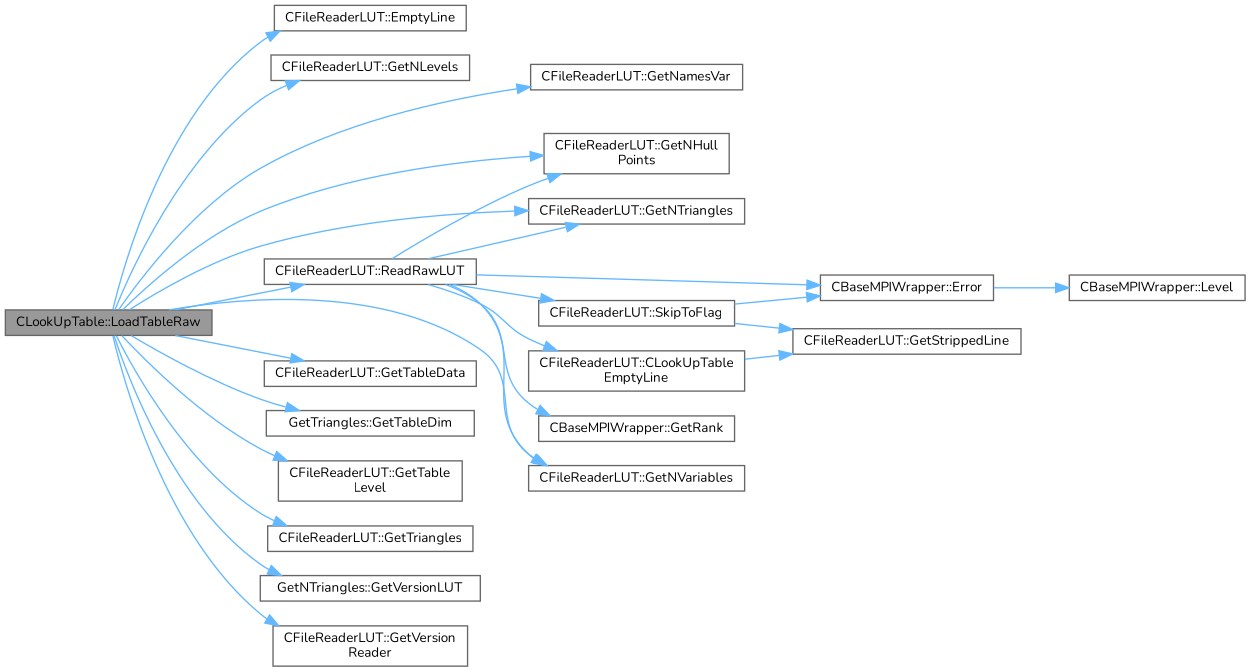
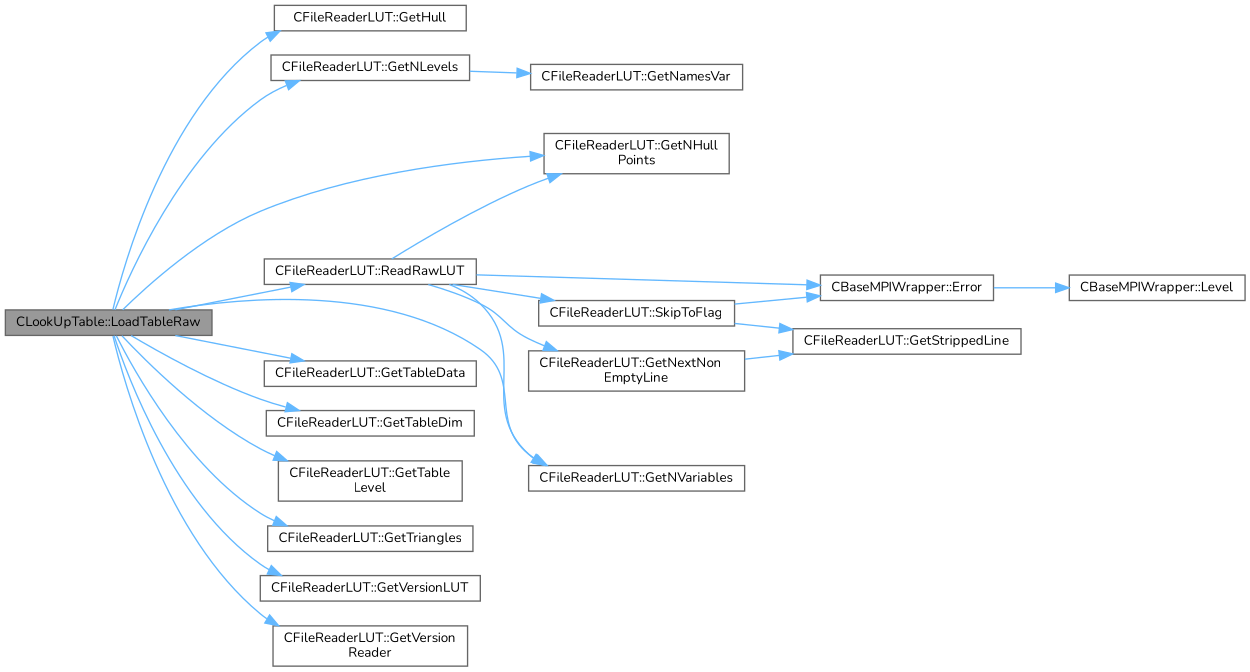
(370, 18) -> (370, 18)
(291, 153) -> (493, 72)
(637, 211) -> none
(637, 371) -> (637, 371)
(370, 423) -> (370, 423)
(637, 429) -> none
(370, 588) -> (370, 588)
